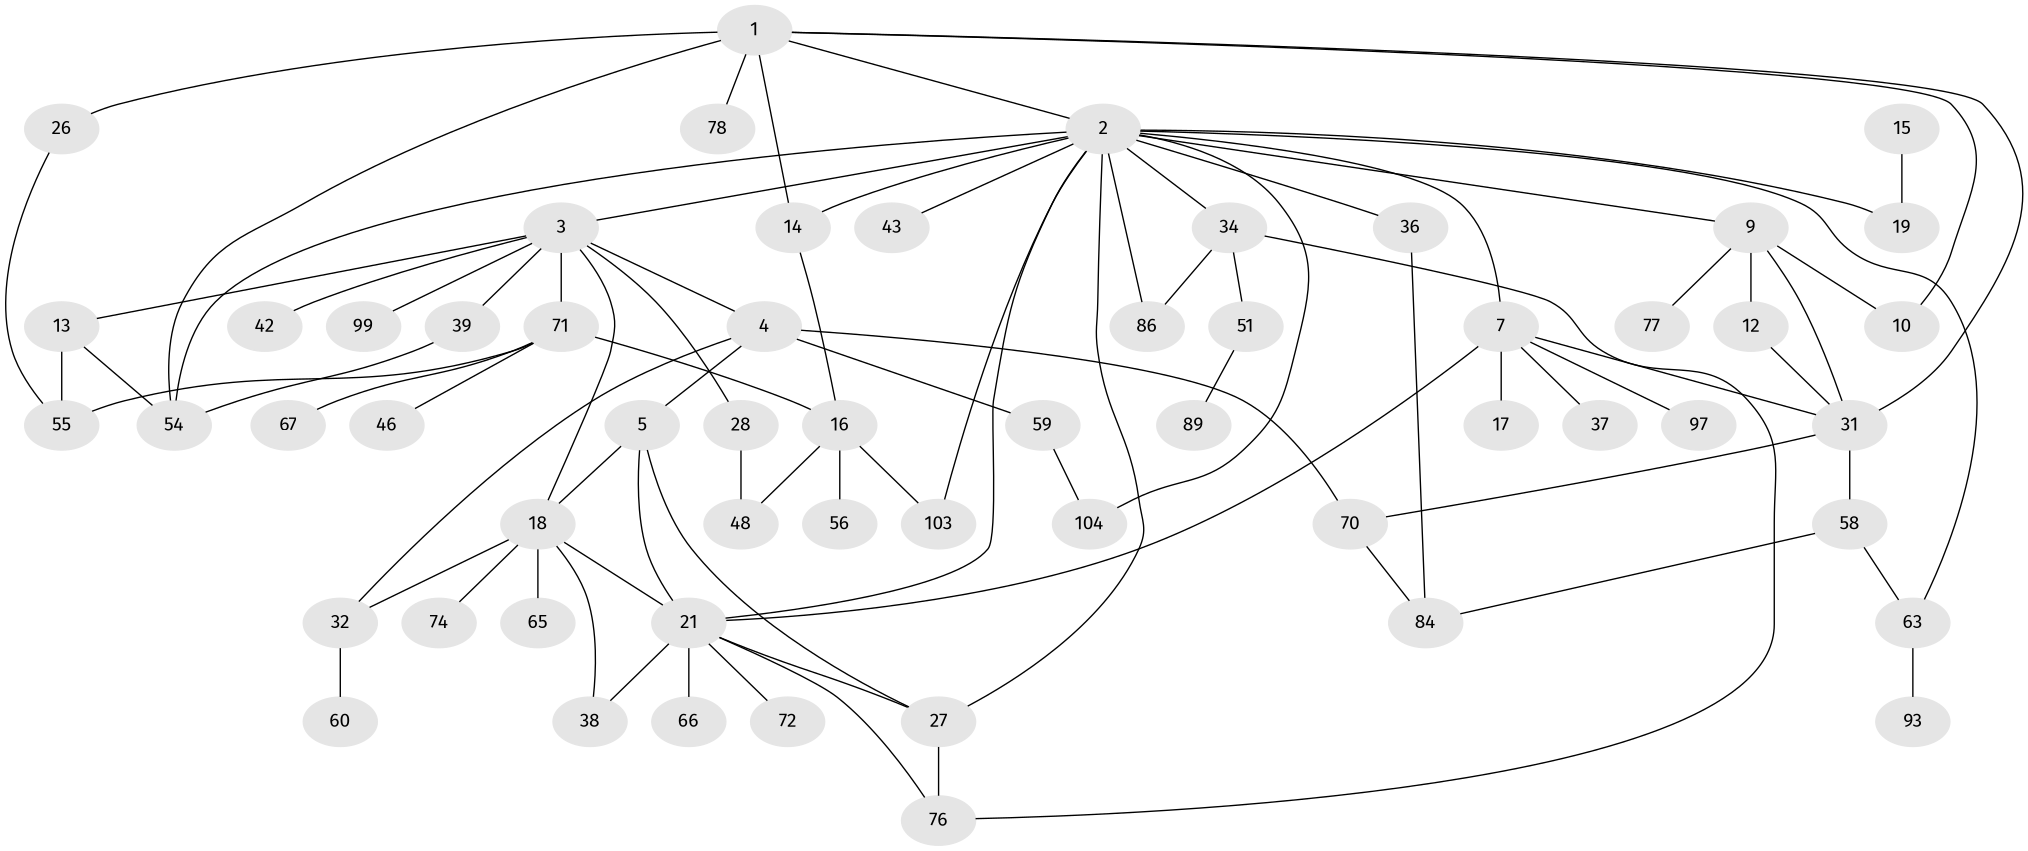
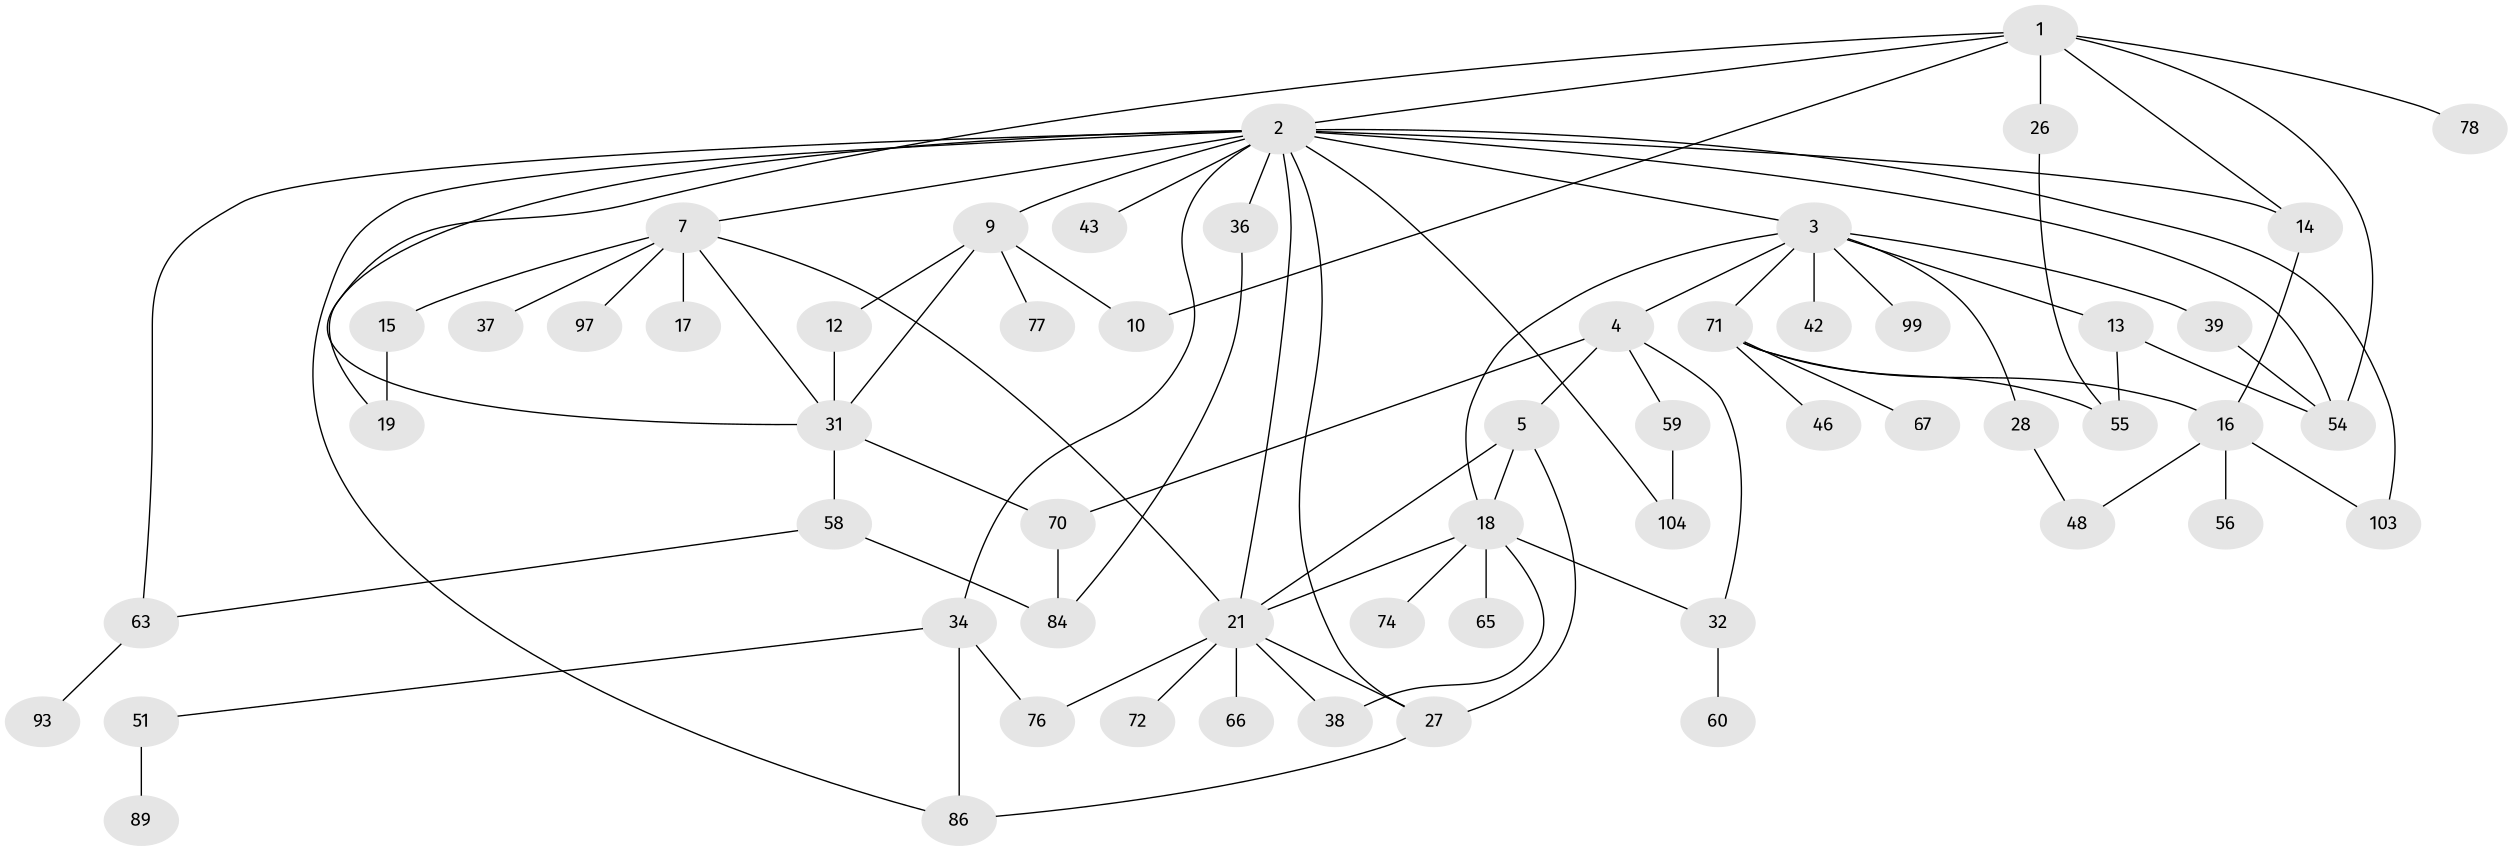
none -> (531, 270)
(939, 771) -> (1203, 789)
